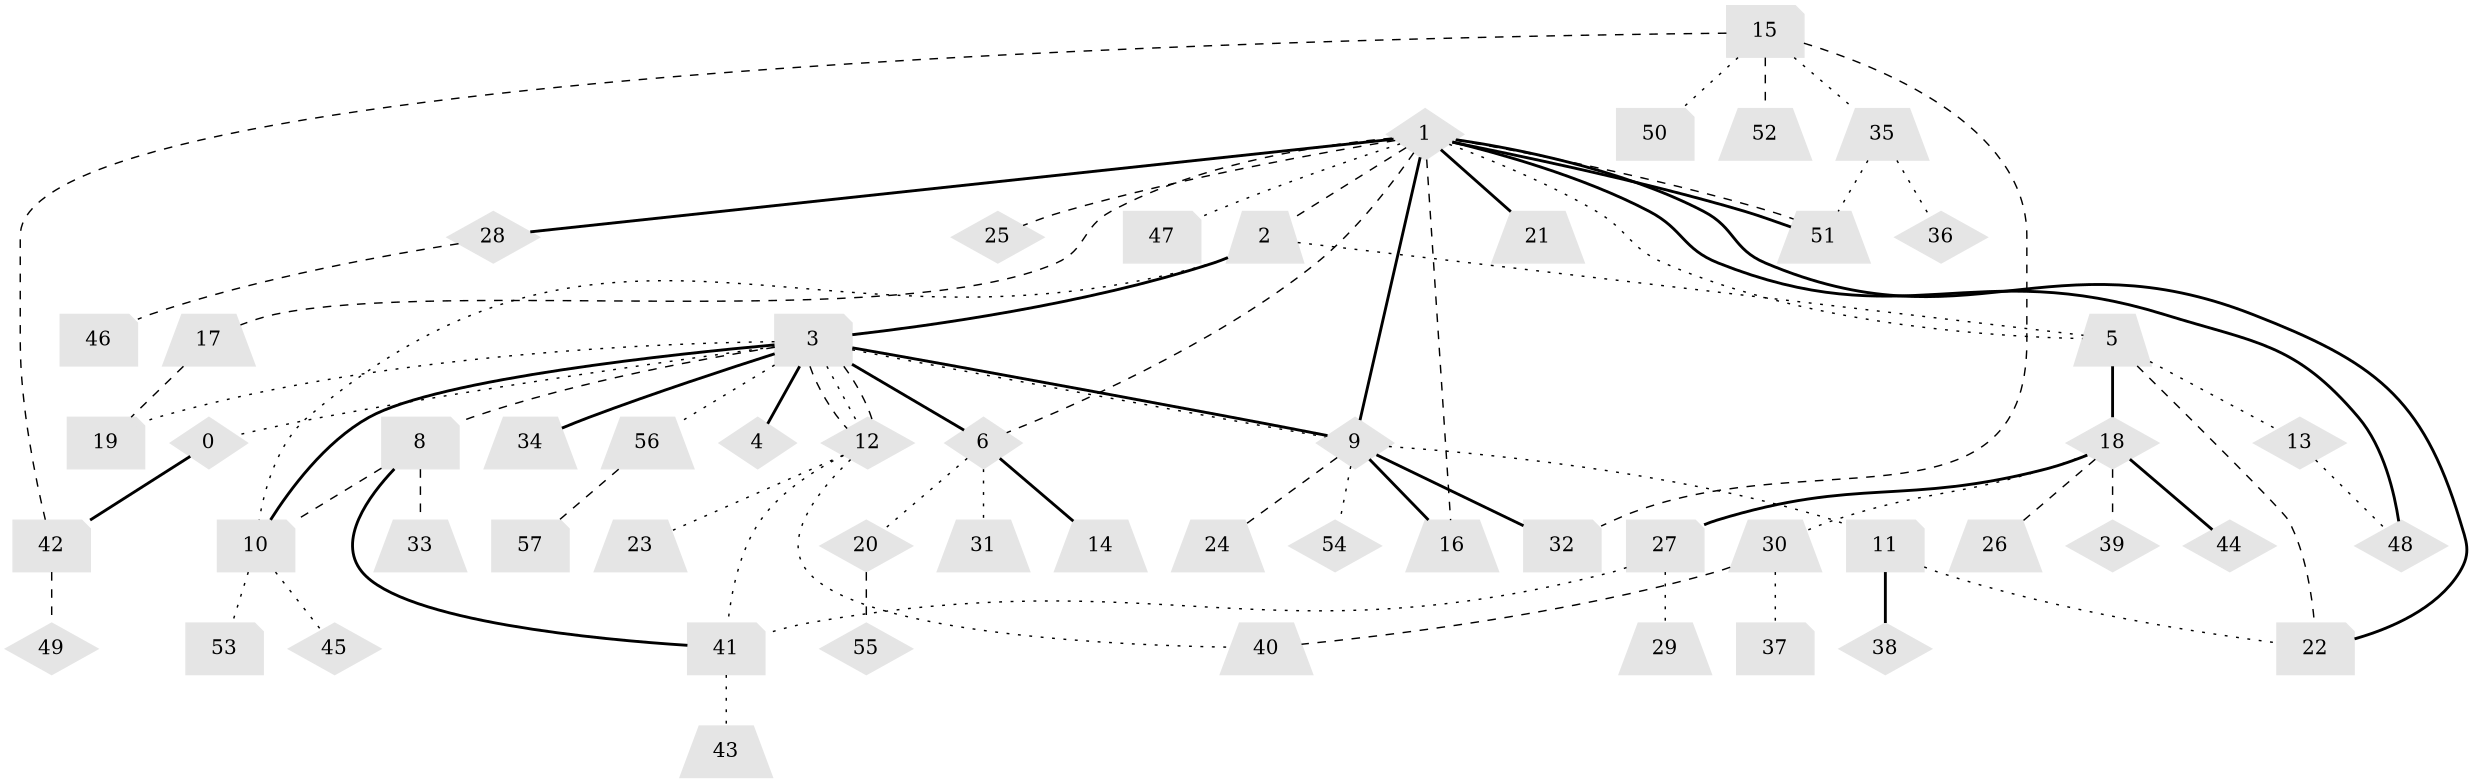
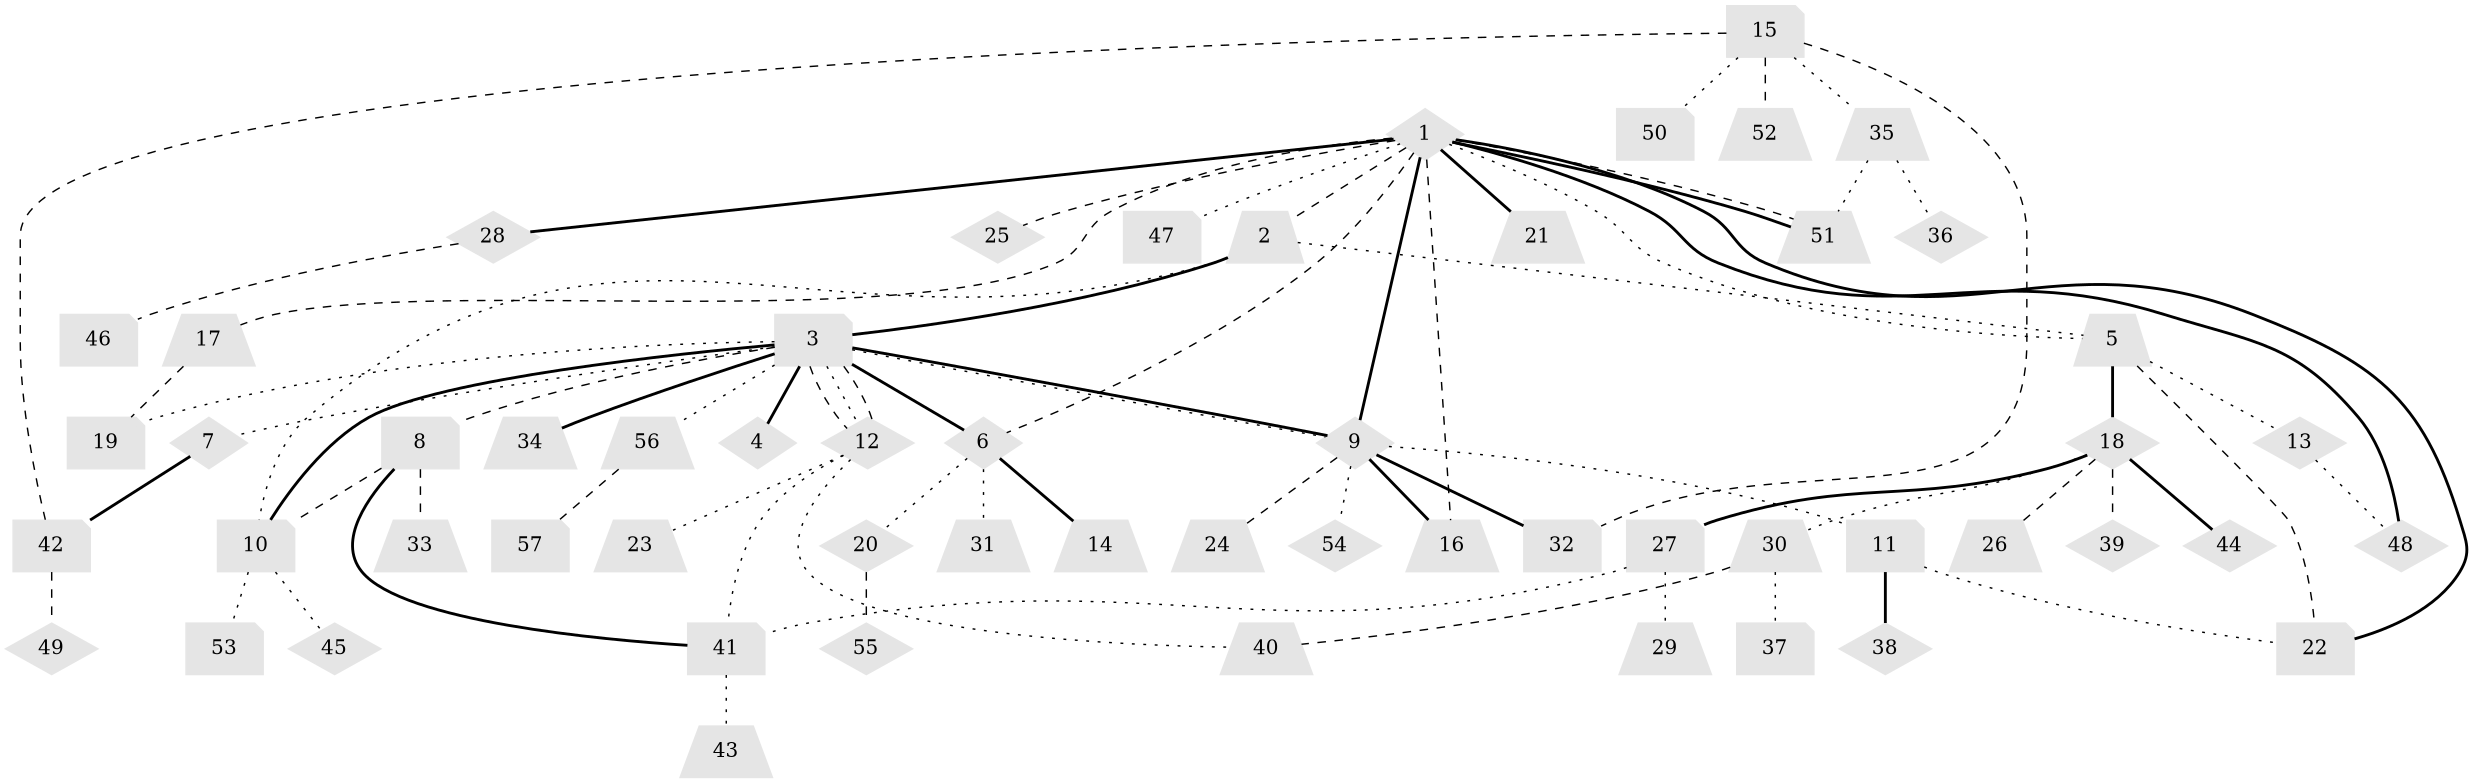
(209, 443) -> (209, 443)
